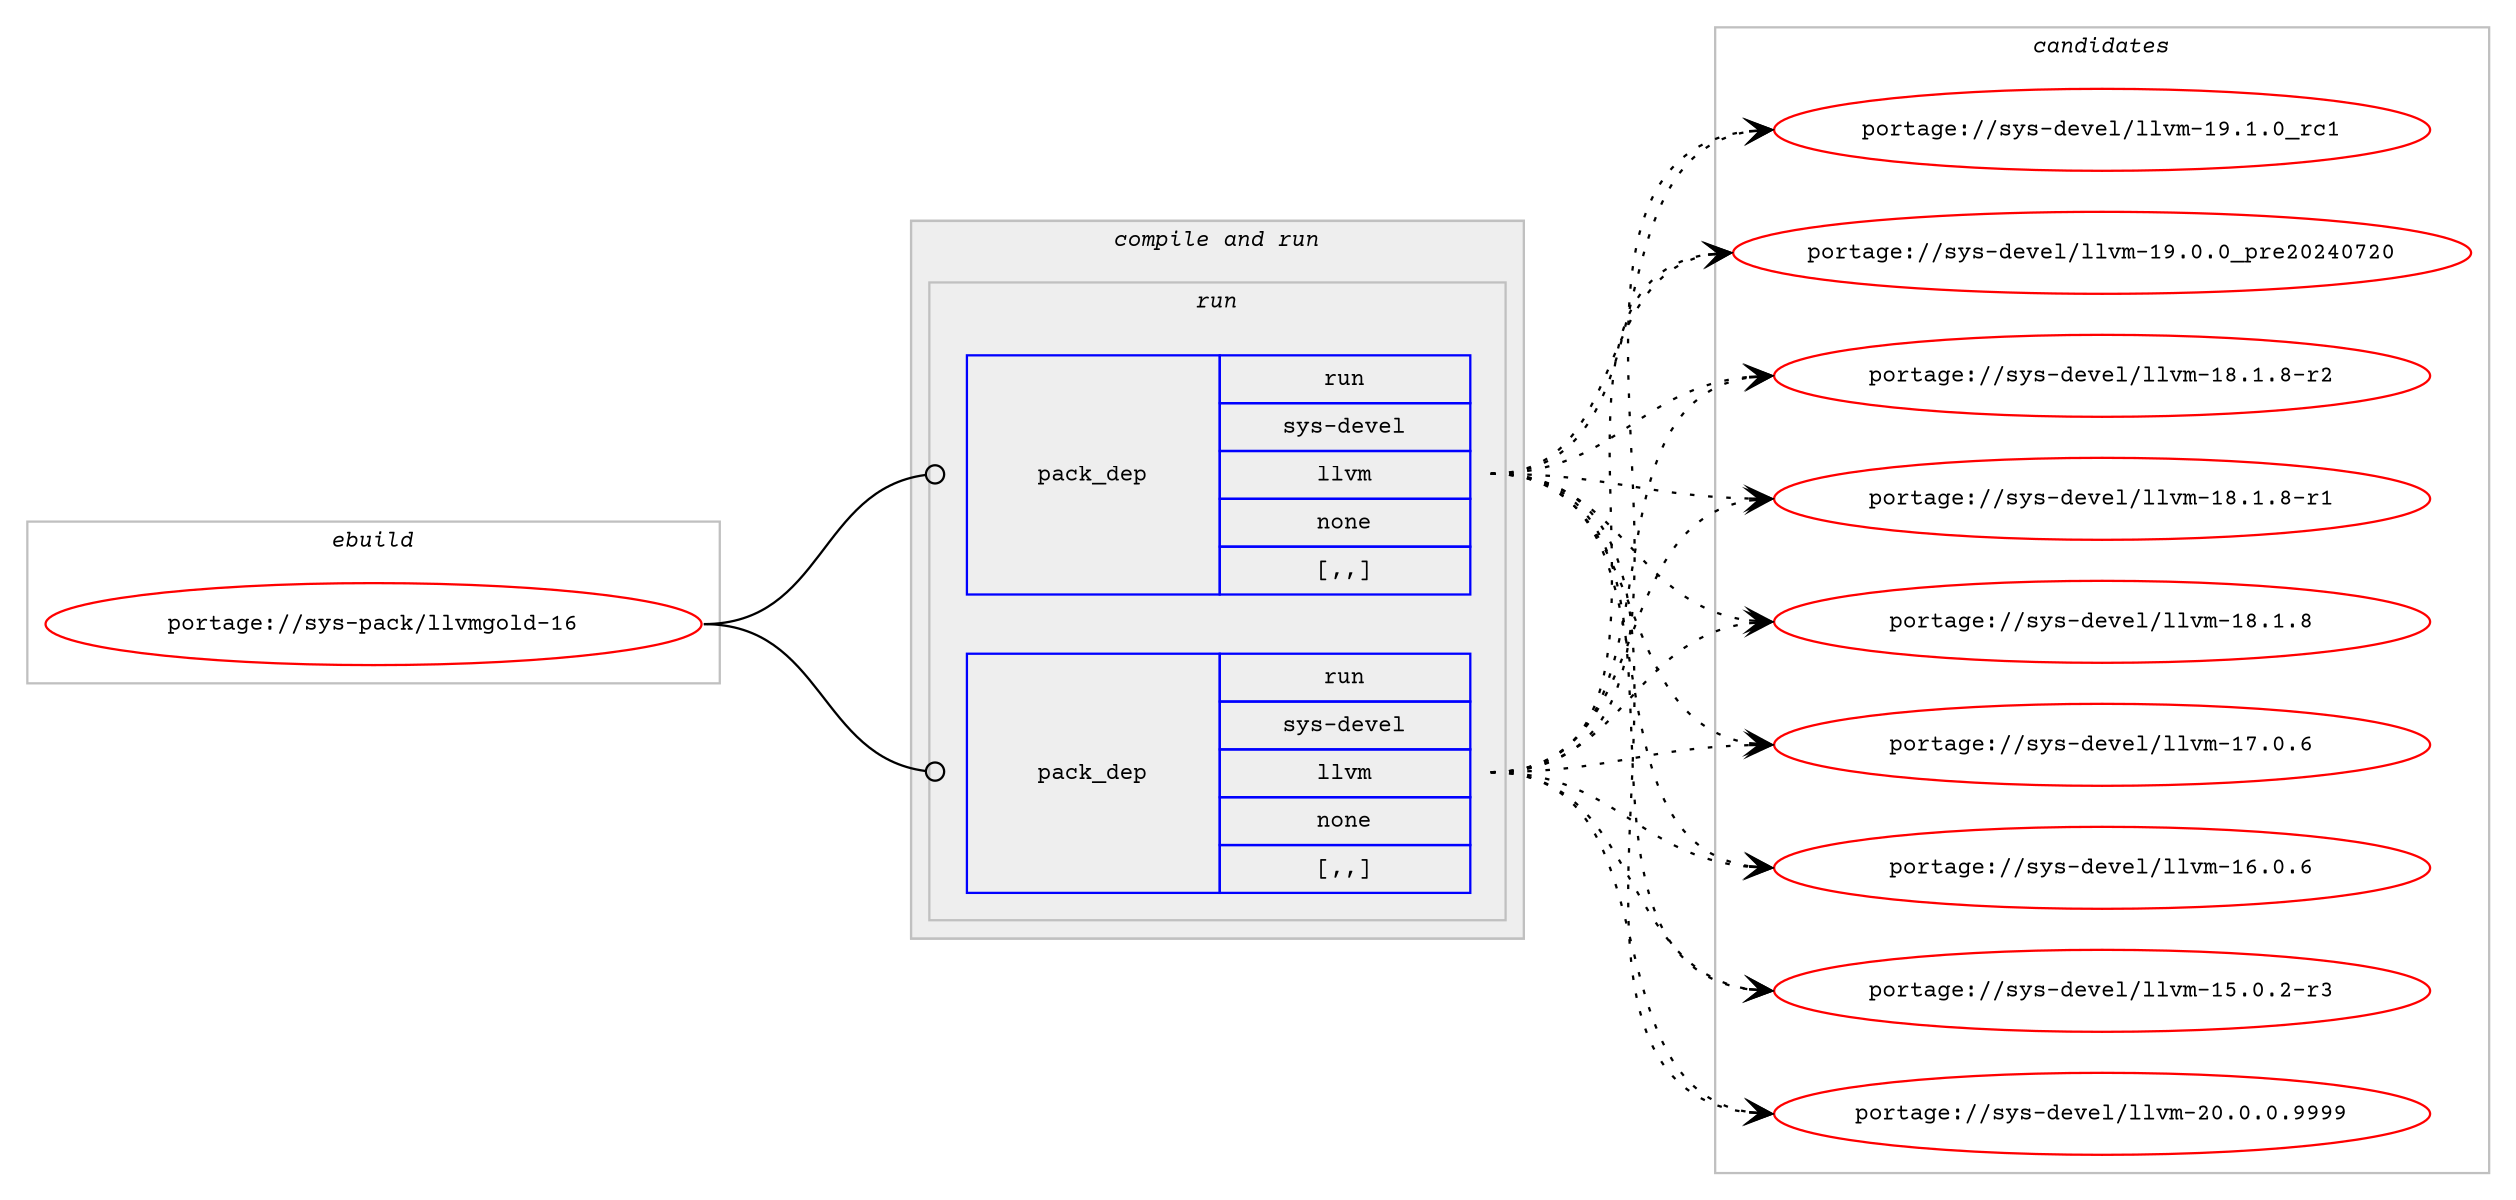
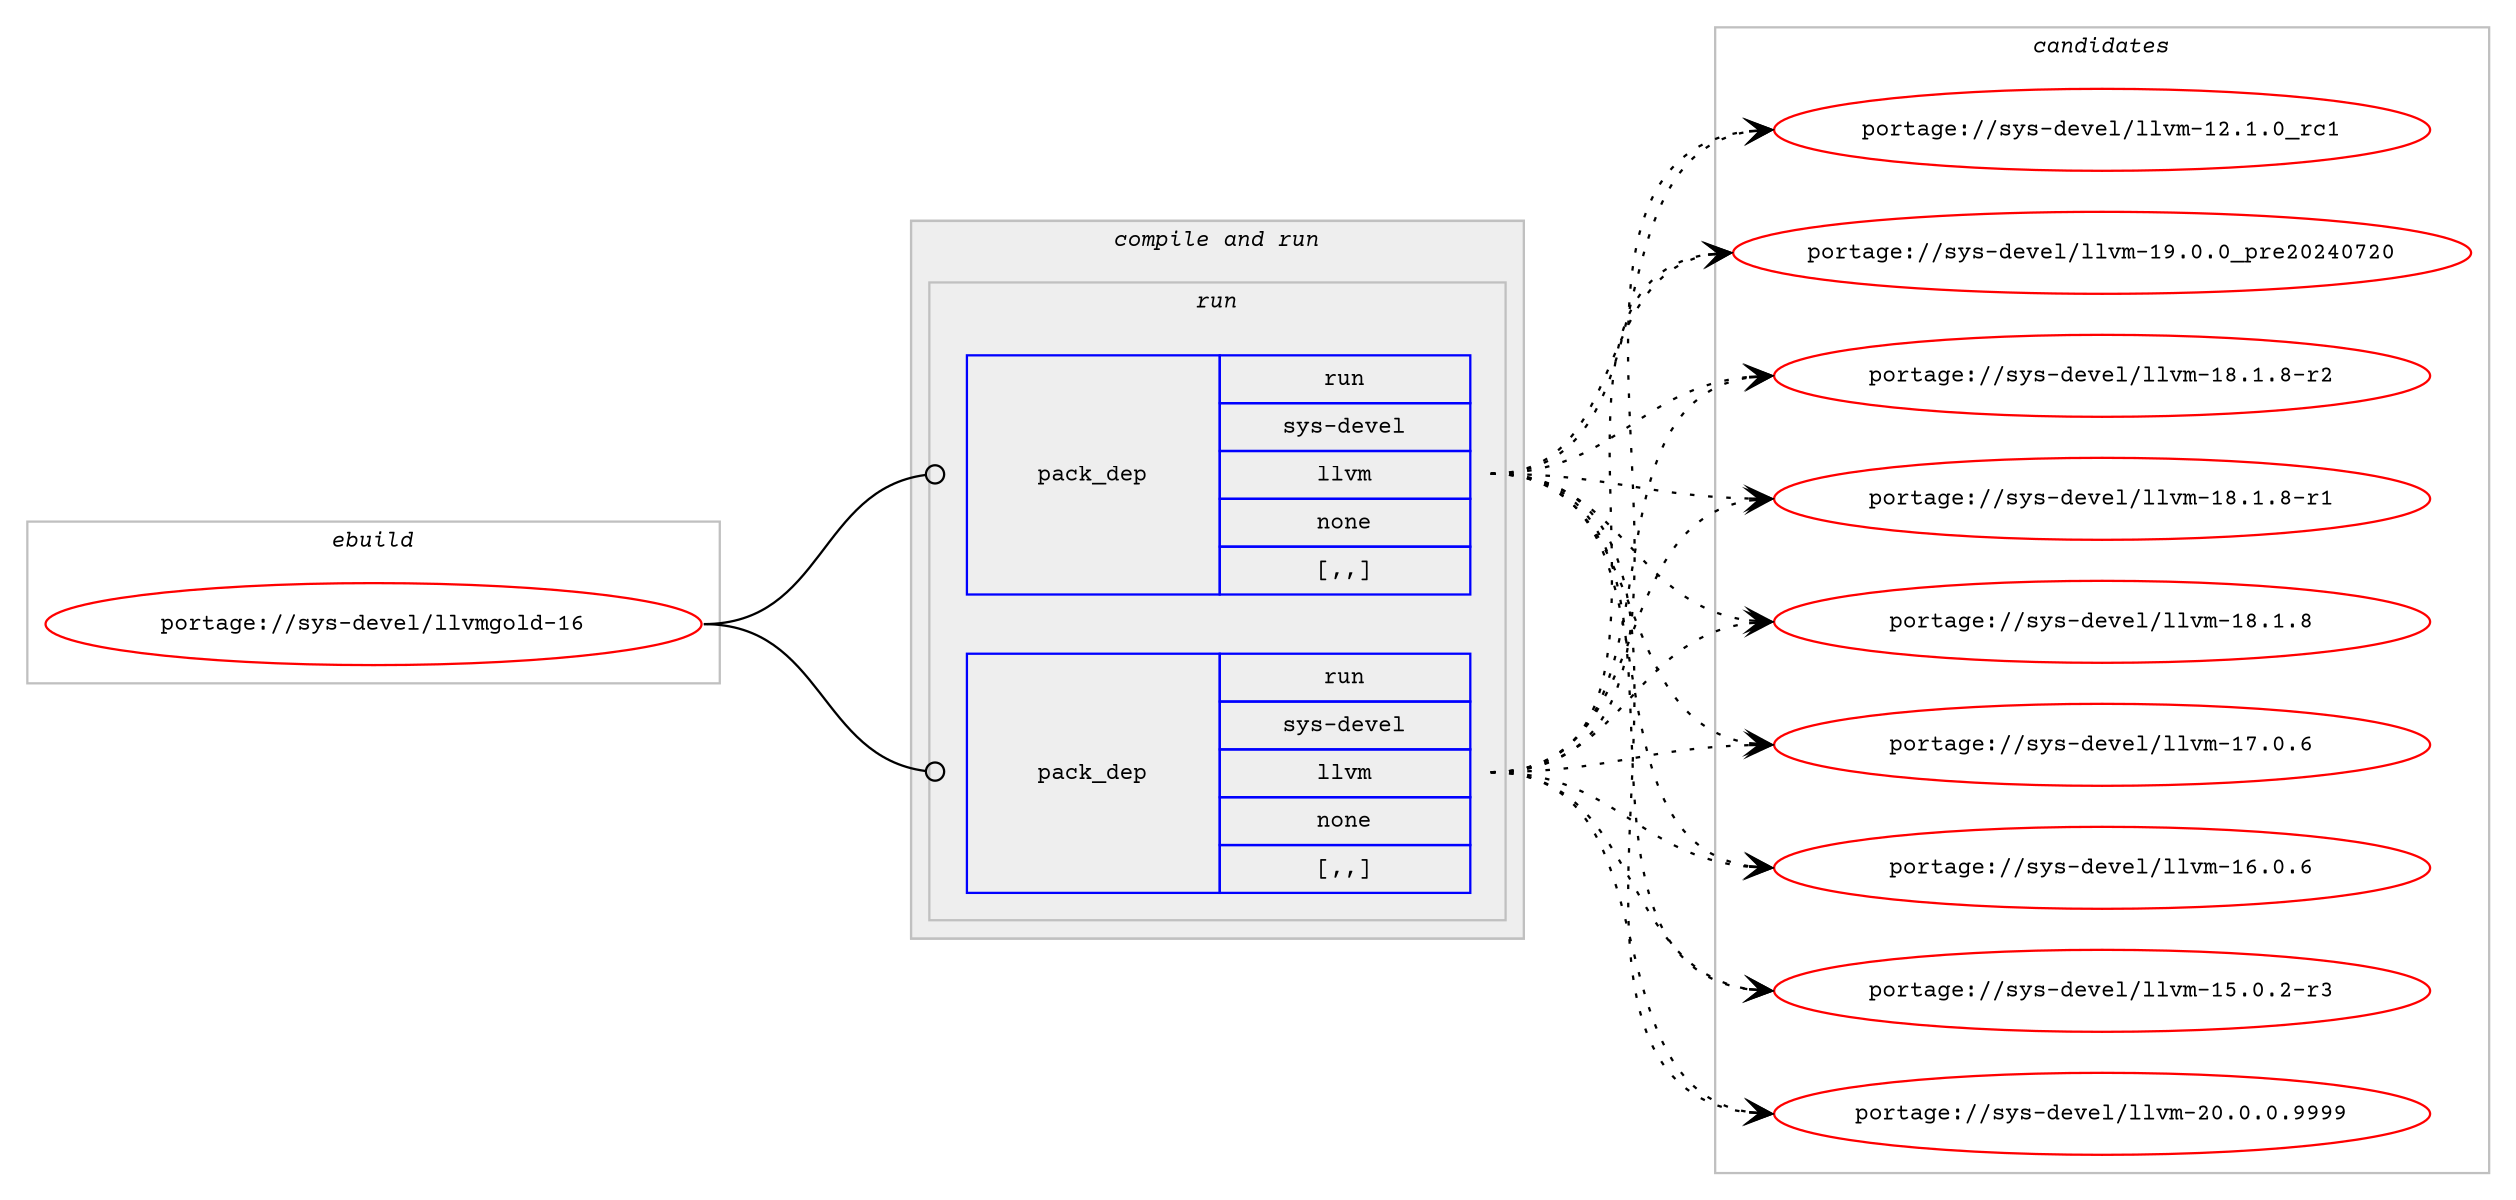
(2102, 130) -> (2102, 130)
(374, 624) -> (374, 624)
